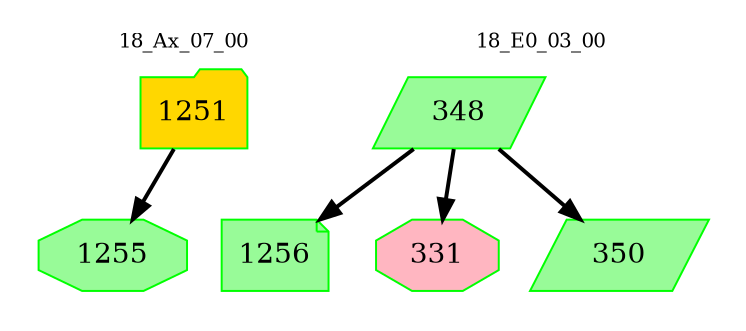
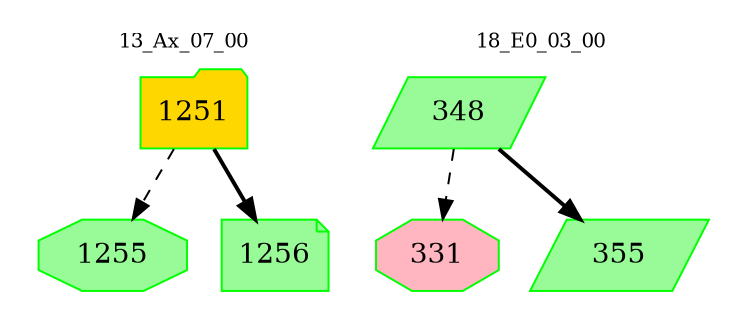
(184, 43) -> (184, 43)
(450, 174) -> (450, 174)
(158, 175) -> (158, 175)
(375, 178) -> (229, 175)
(619, 255) -> (619, 255)
